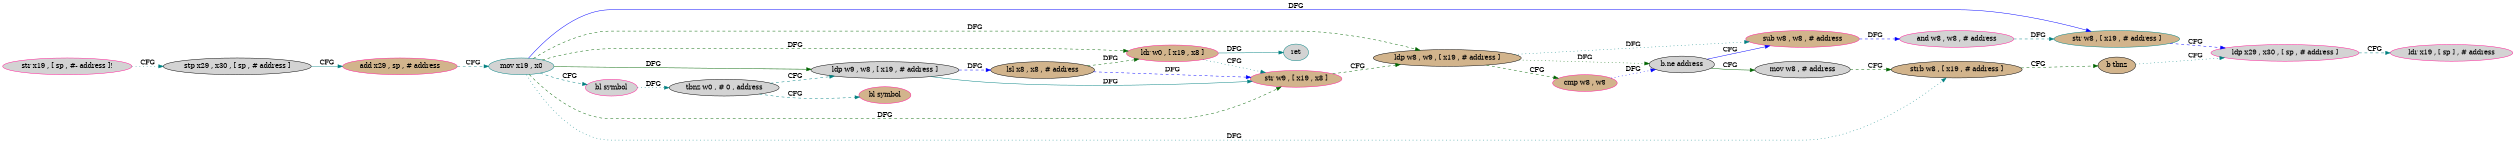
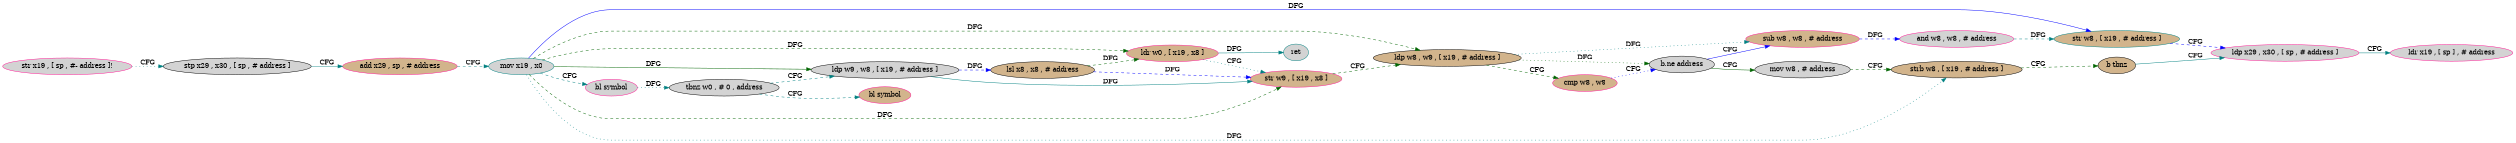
(2372, 53) -> (2372, 53)
(2178, 61) -> (2178, 61)
(1633, 69) -> (1633, 69)
